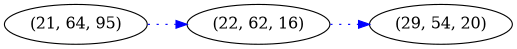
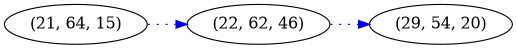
(76, 24) -> (76, 24)
(258, 24) -> (258, 24)
